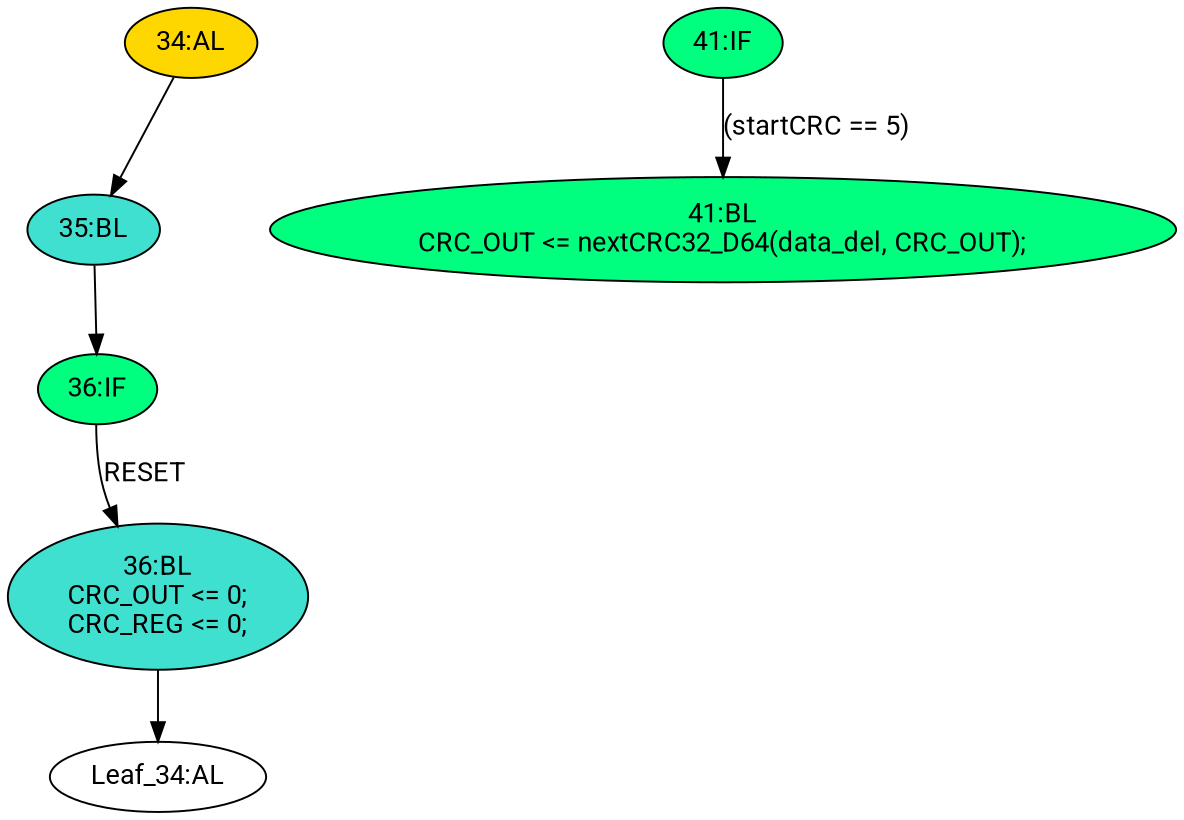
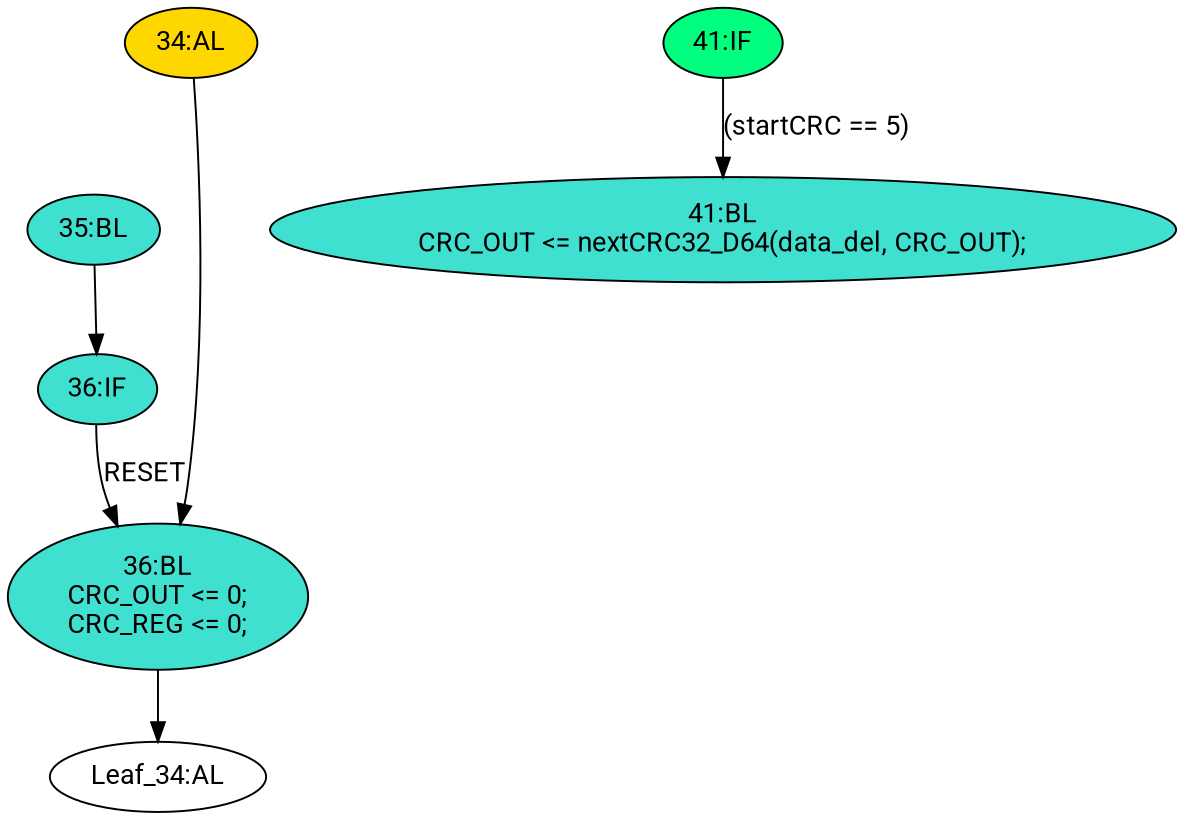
(147, 128) -> (200, 292)
(723, 230) -> (723, 230)
(98, 389) -> (98, 389)
